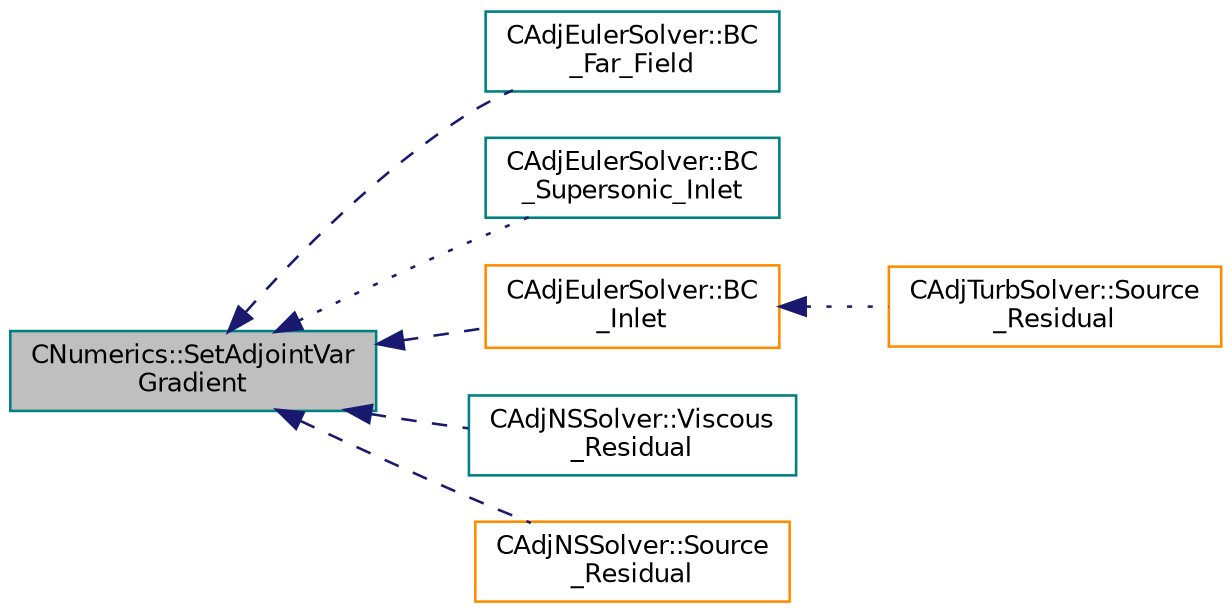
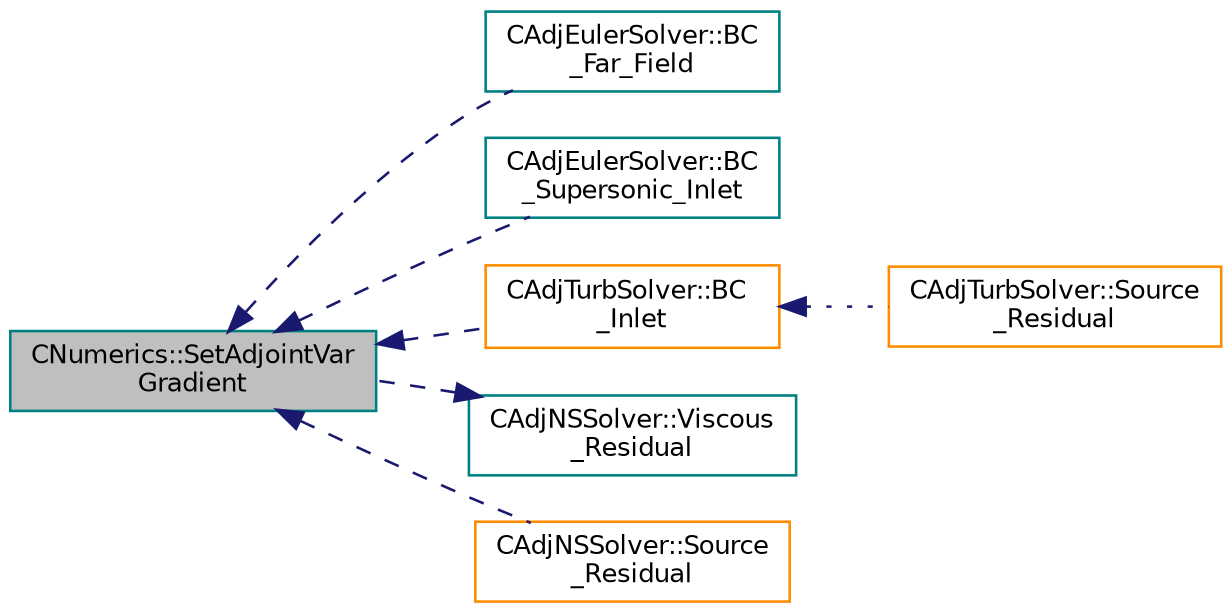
(413, 267) -> (413, 267)
(633, 307) -> (633, 307)
(420, 422) -> (417, 386)
